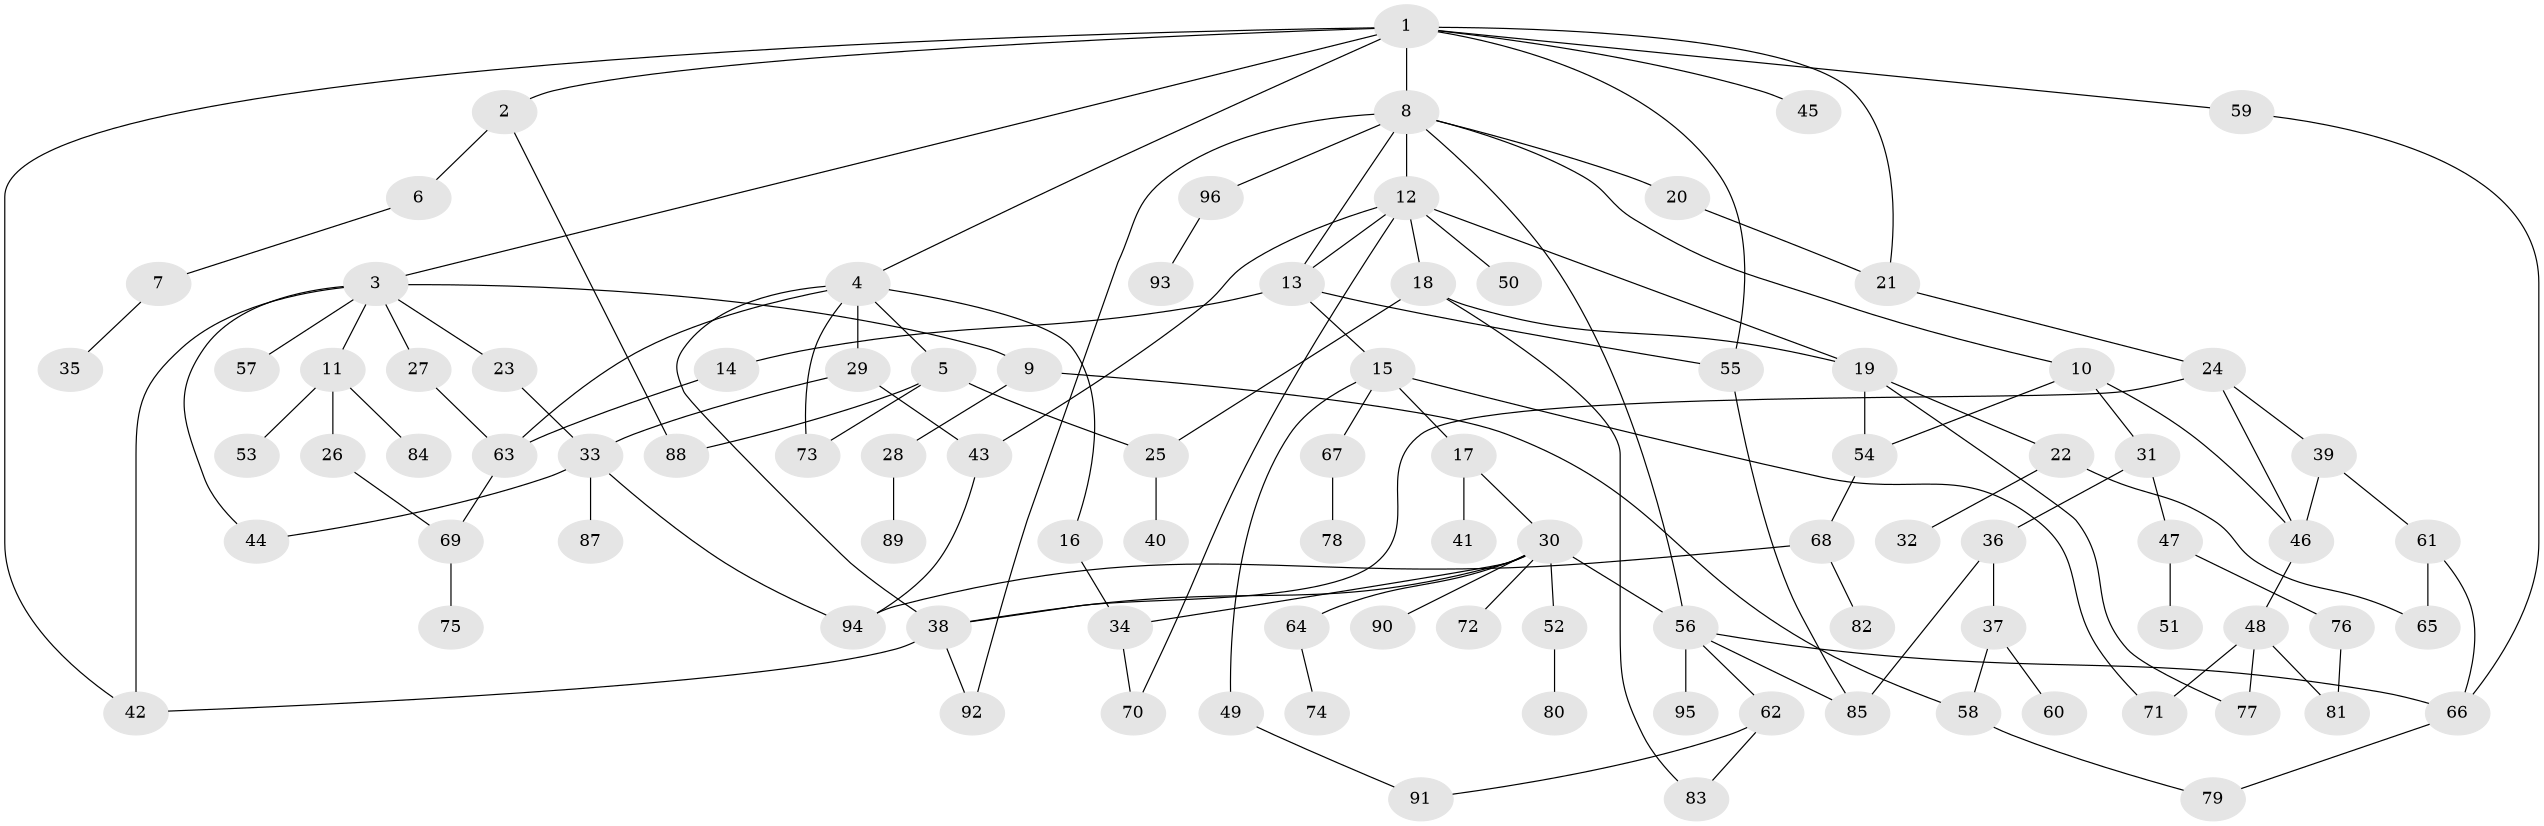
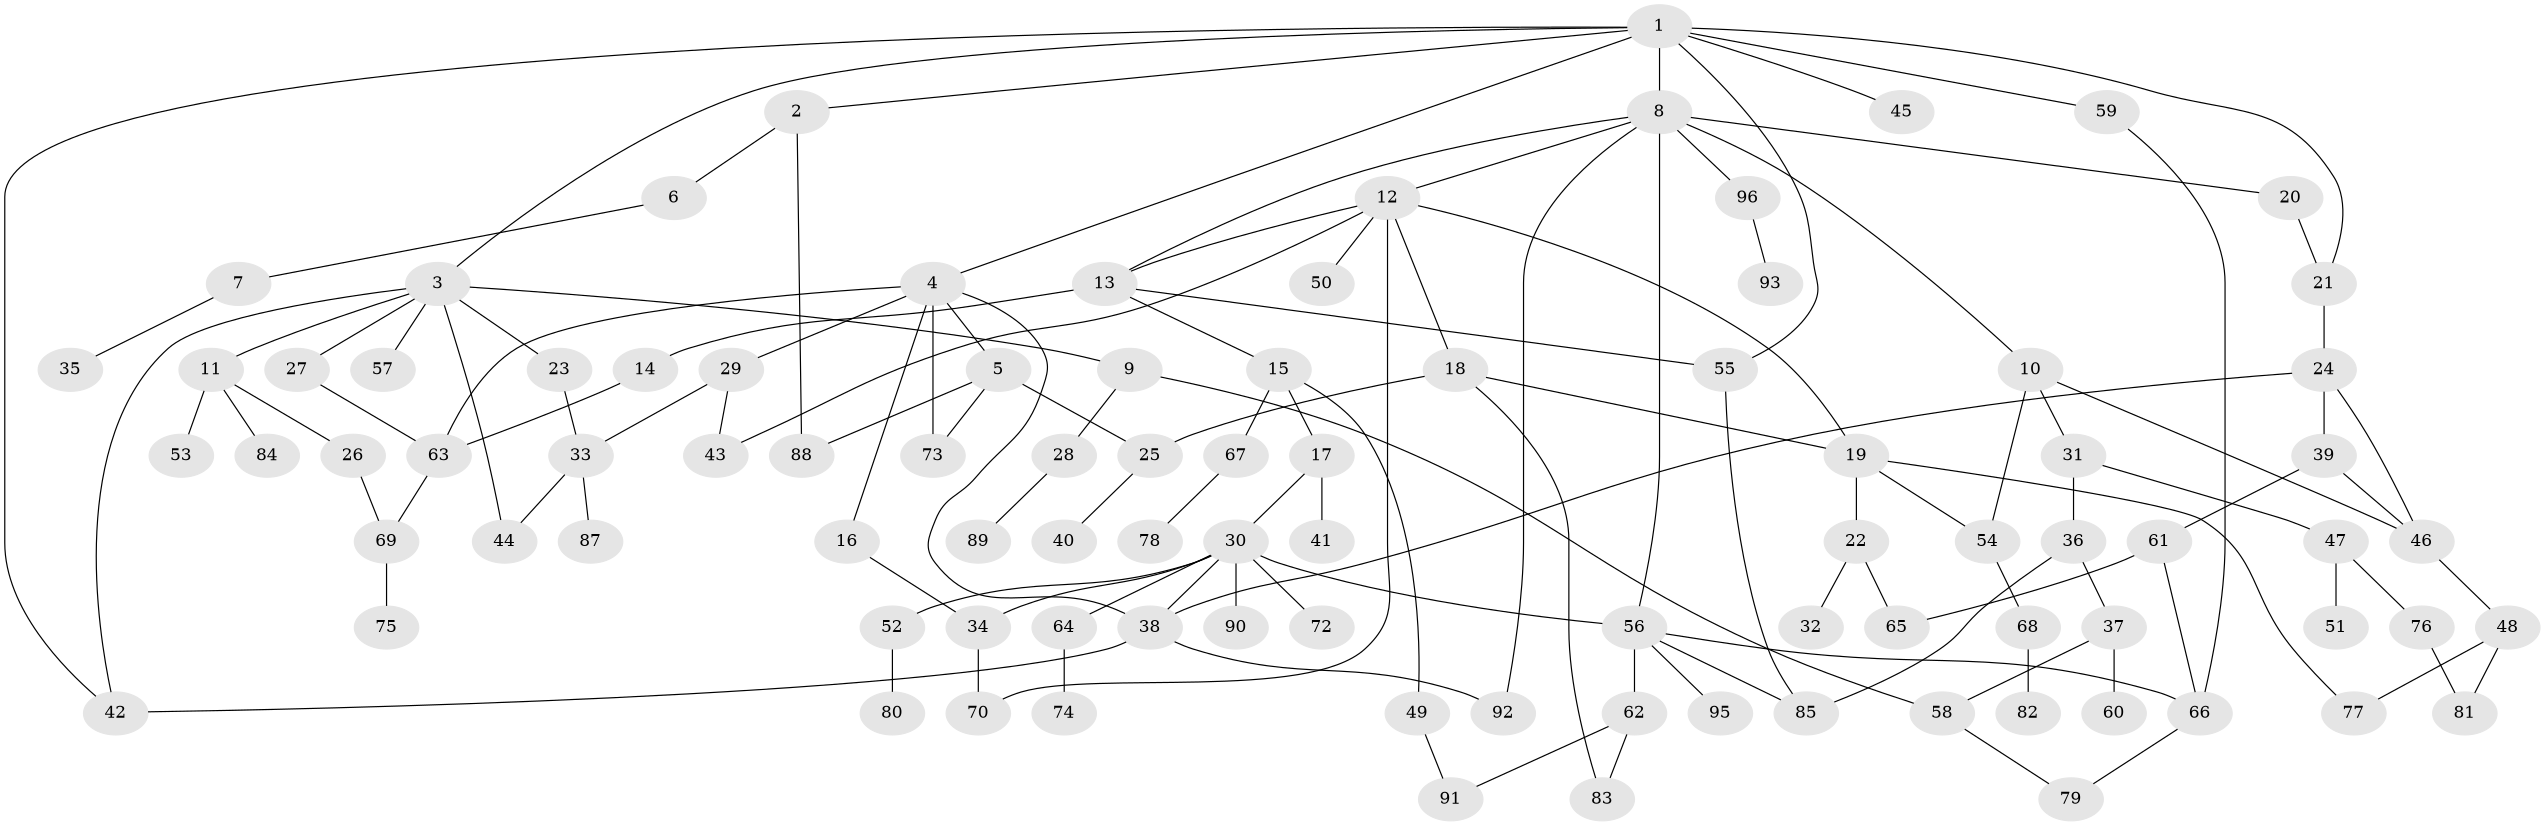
(853, 628) -> none
(2155, 713) -> none
